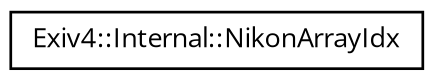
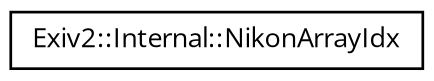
(217, 40) -> (217, 40)
